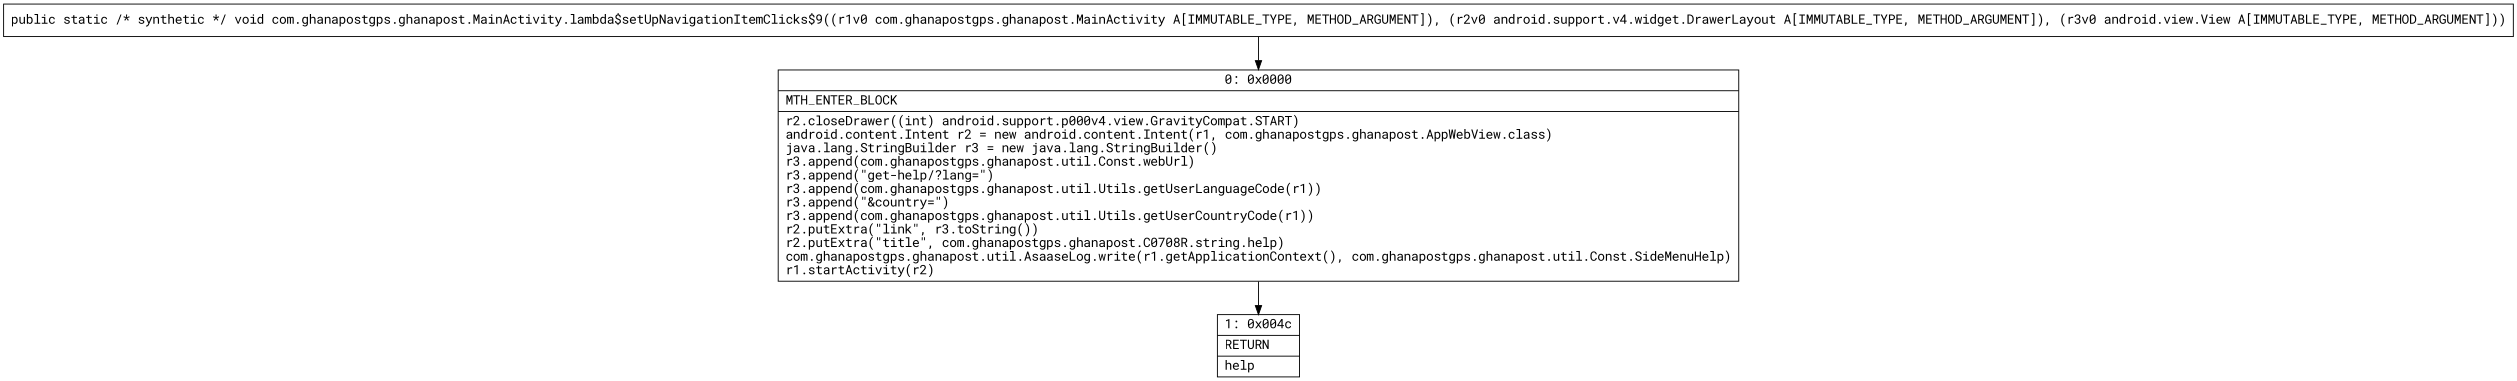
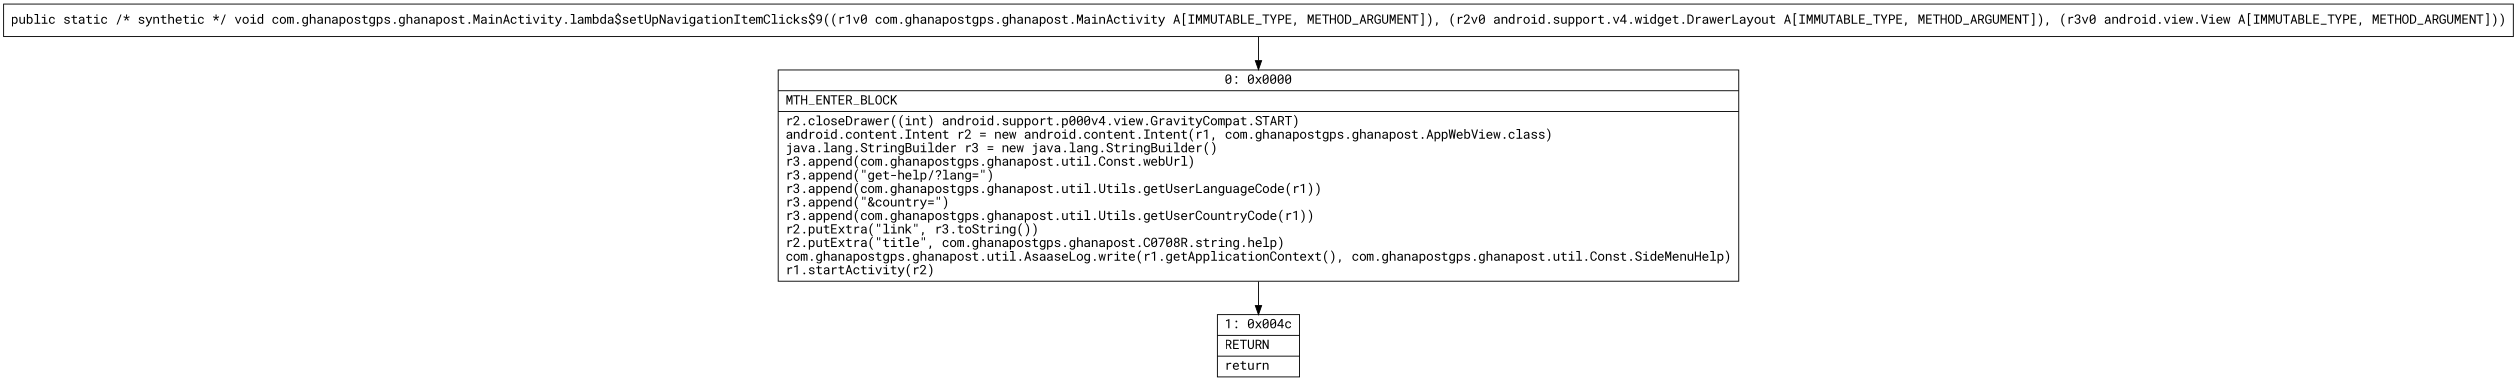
(1240, 366) -> (1247, 366)
